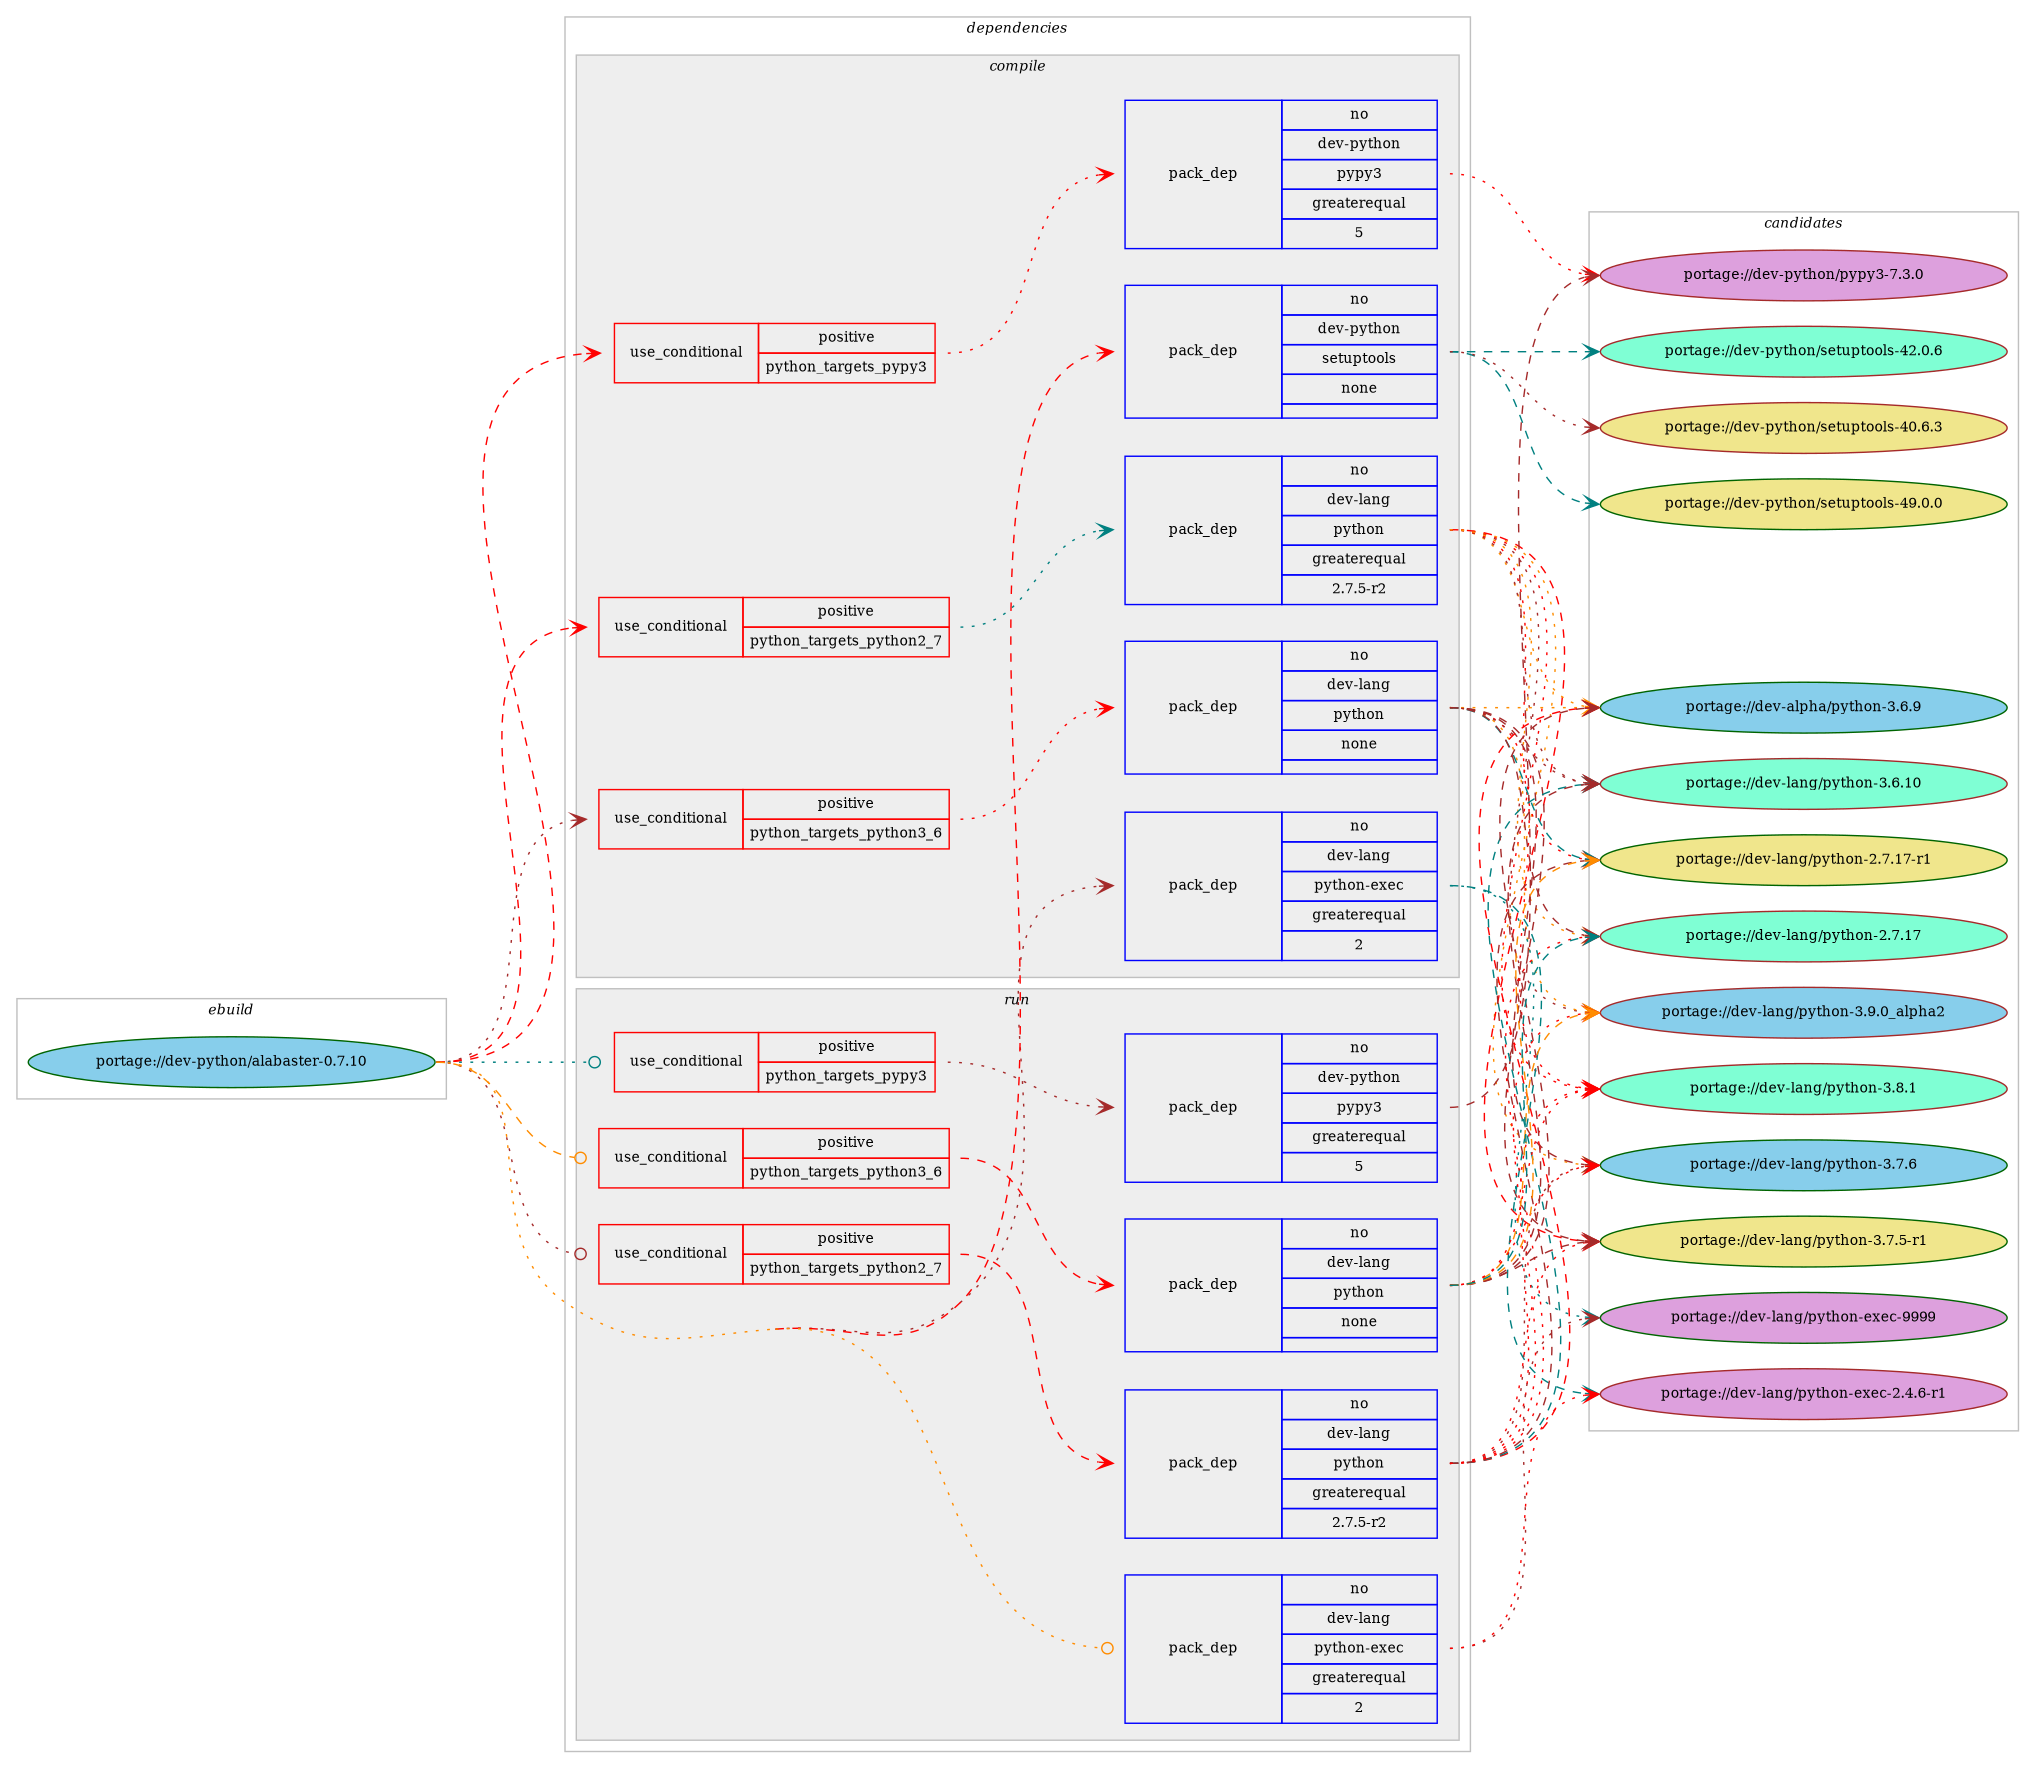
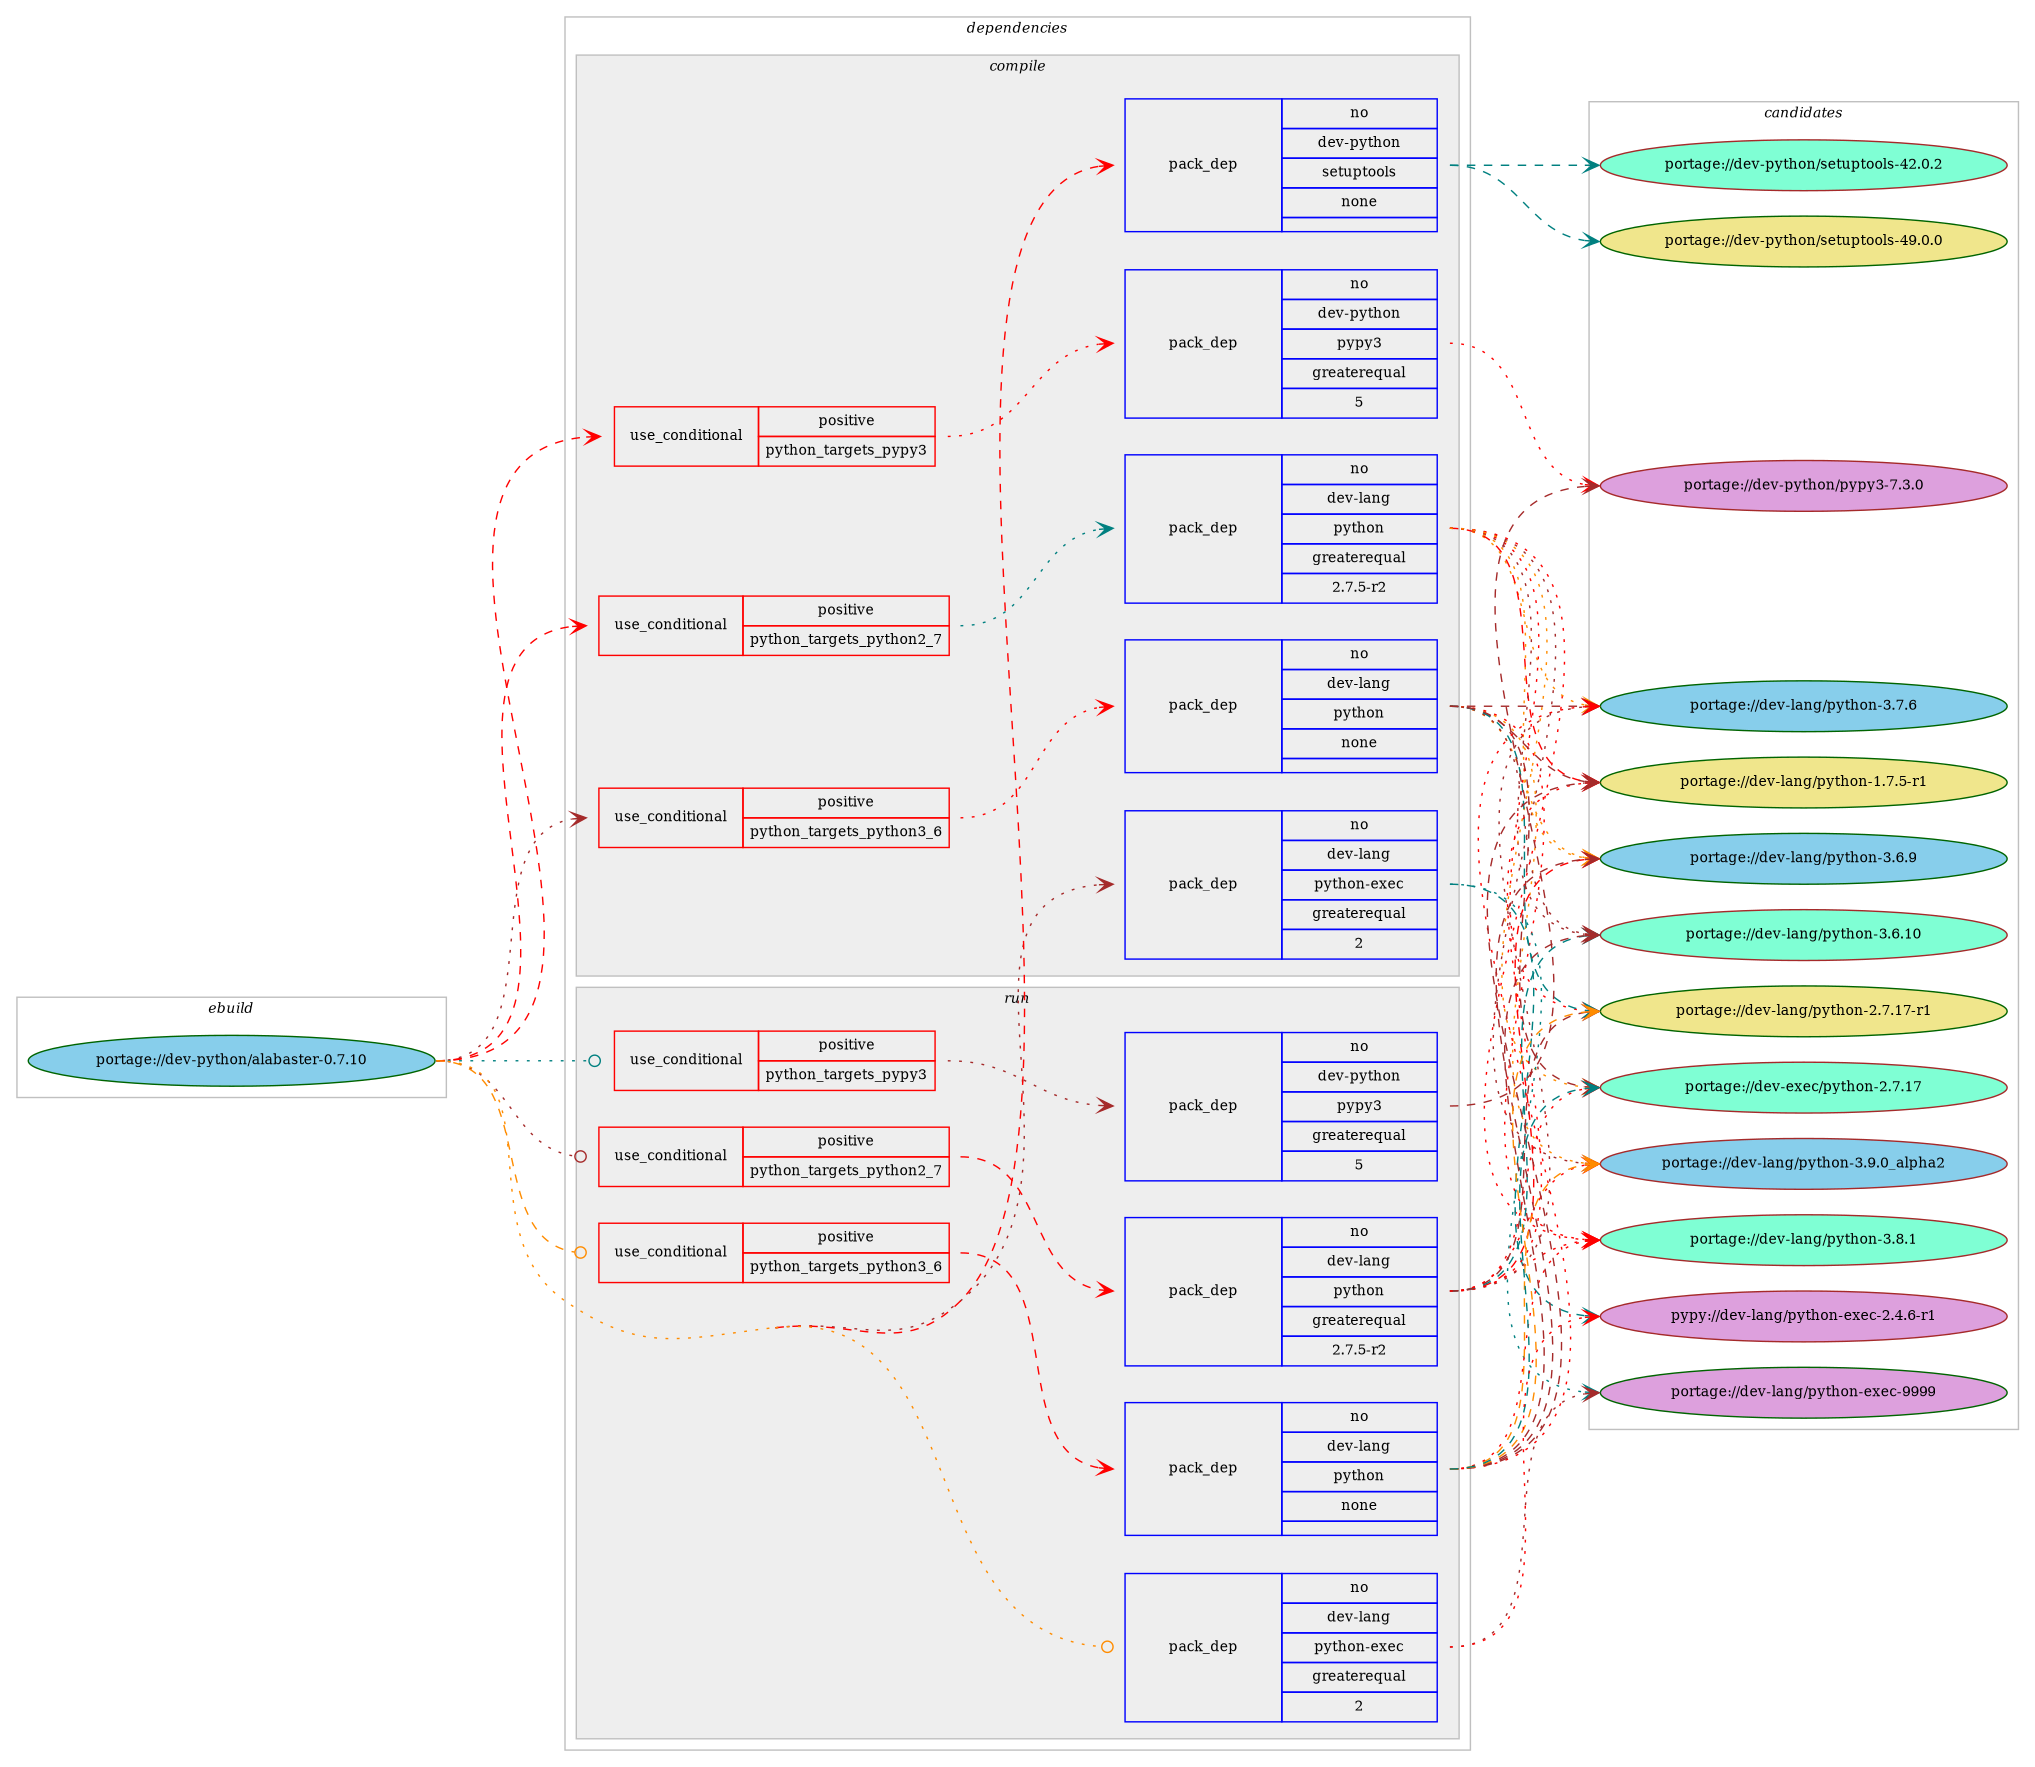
(1804, 352) -> (1804, 165)
(1804, 428) -> none
(1804, 708) -> (1804, 859)
(1804, 936) -> (1804, 1088)
(1804, 1242) -> (1804, 783)
(1804, 1394) -> (1804, 1316)
